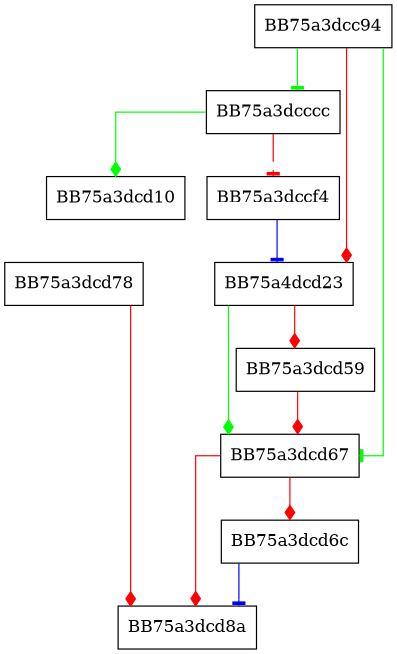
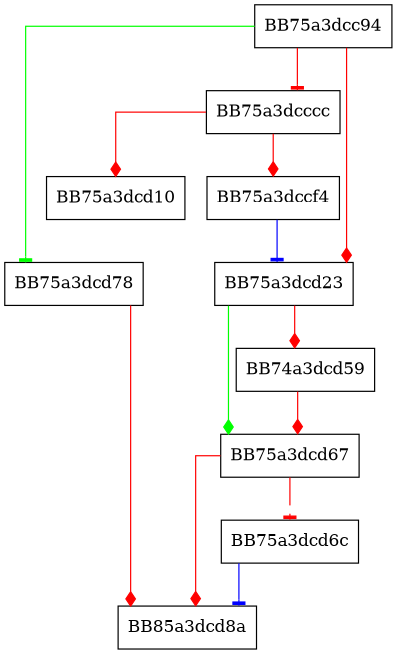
(297, 66) -> (297, 66)
(136, 112) -> (136, 112)
(273, 148) -> (273, 148)
(383, 261) -> (26, 27)
(284, 284) -> (284, 284)
(305, 370) -> (305, 370)
(290, 491) -> (290, 491)
(187, 628) -> (187, 628)
